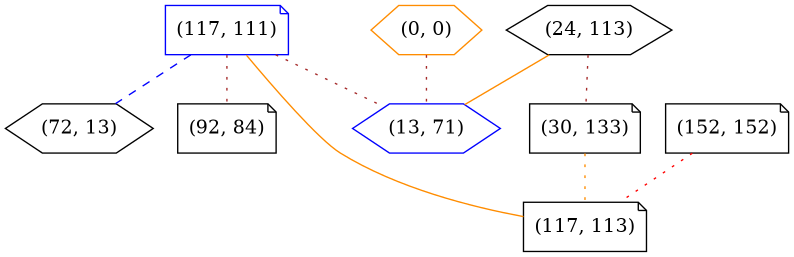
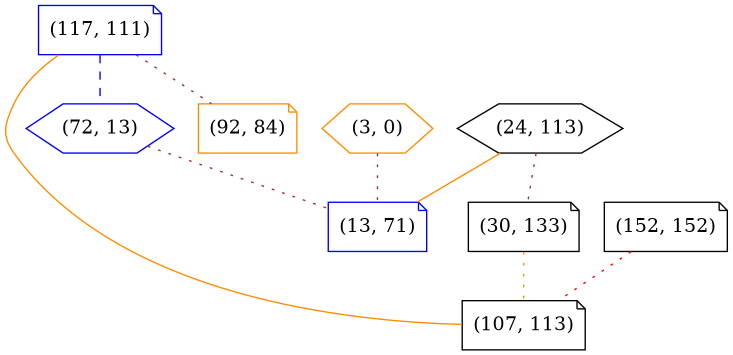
(426, 30) -> (377, 128)
(330, 81) -> (238, 177)
(79, 128) -> (100, 128)
(227, 128) -> (248, 128)
(426, 128) -> (377, 227)
(585, 227) -> (524, 325)
